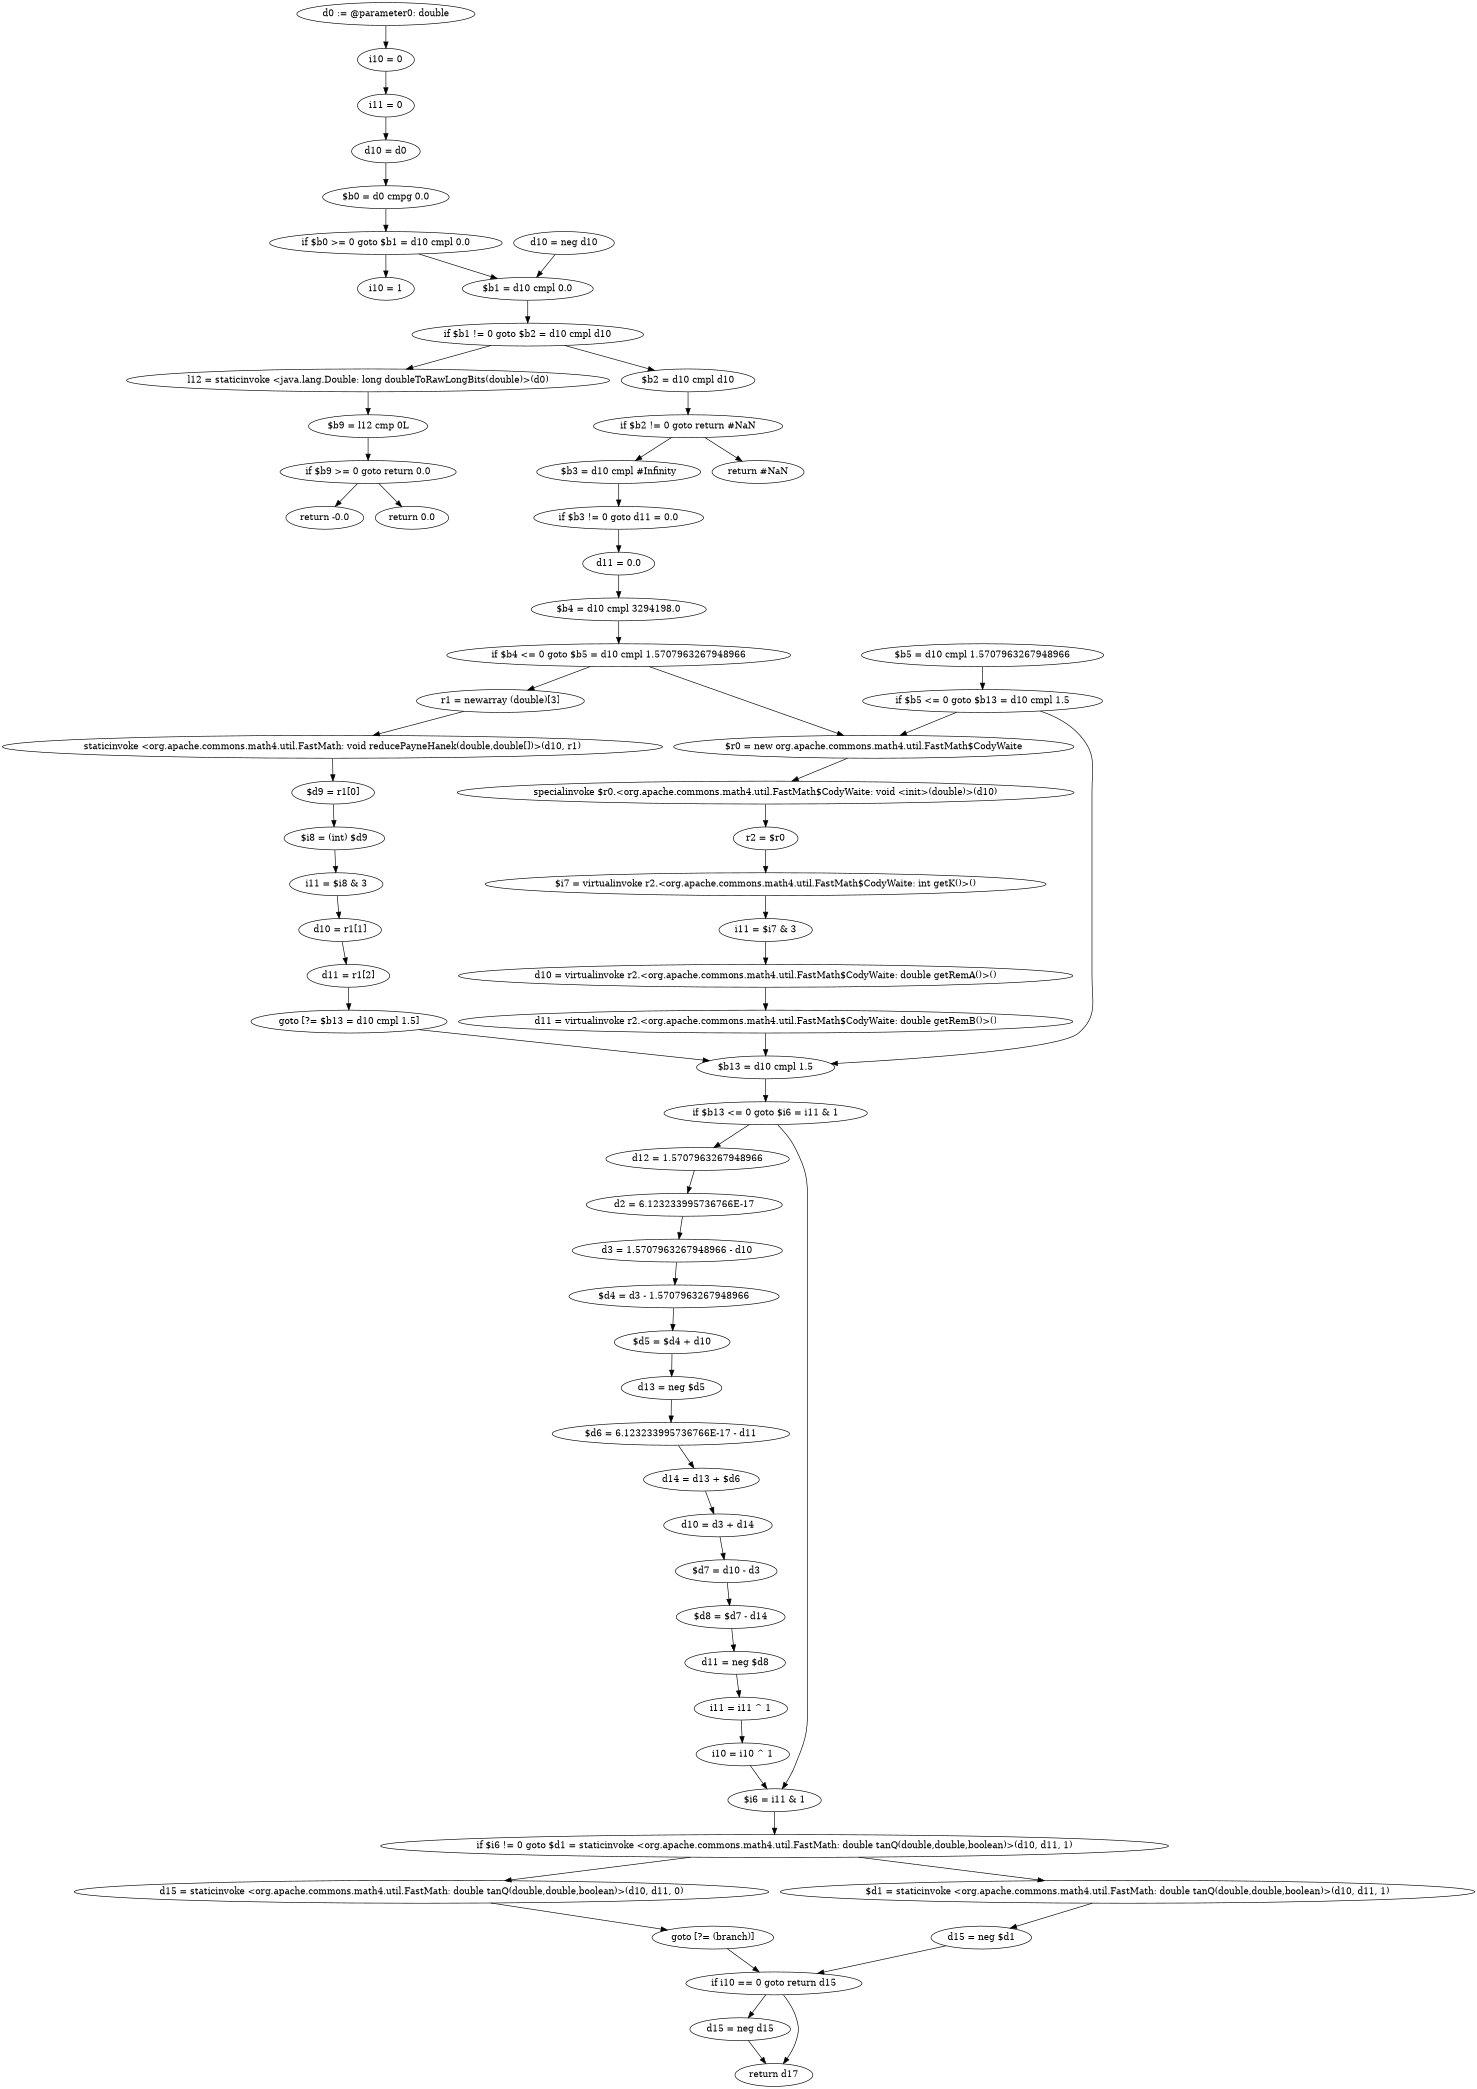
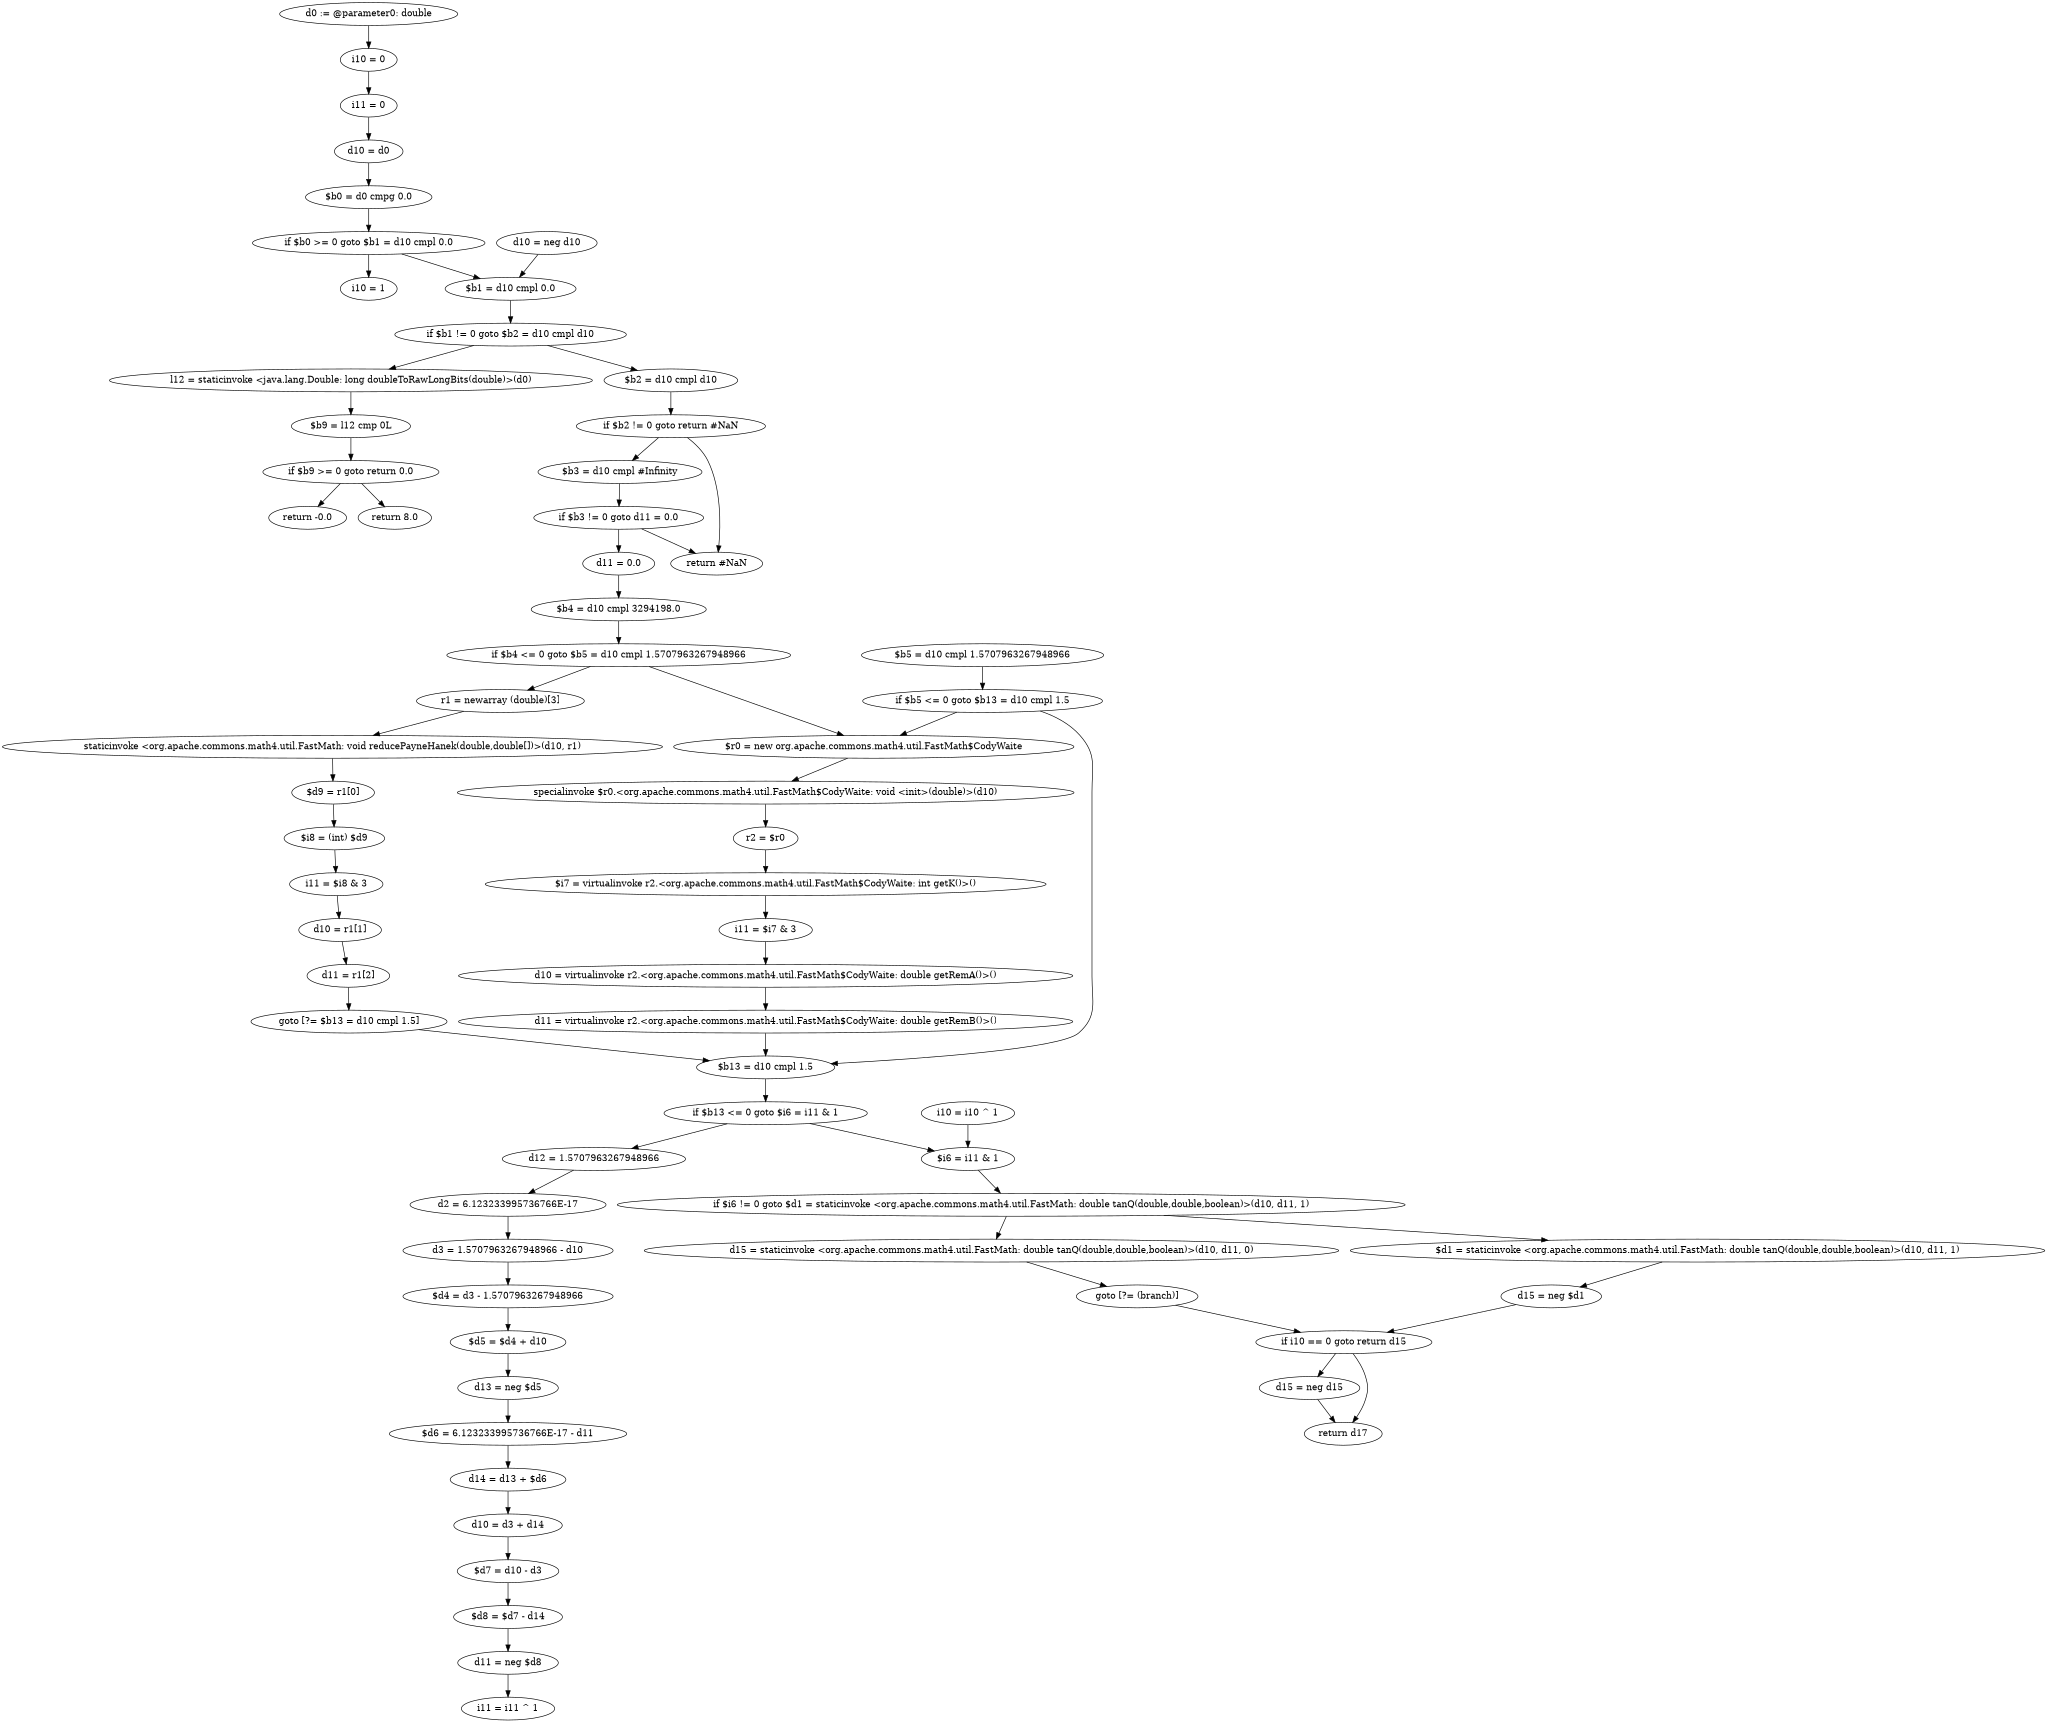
(412, 518) -> (395, 518)
none -> (666, 540)
(742, 1728) -> none
